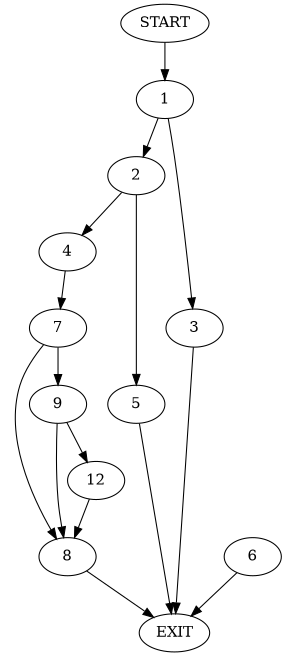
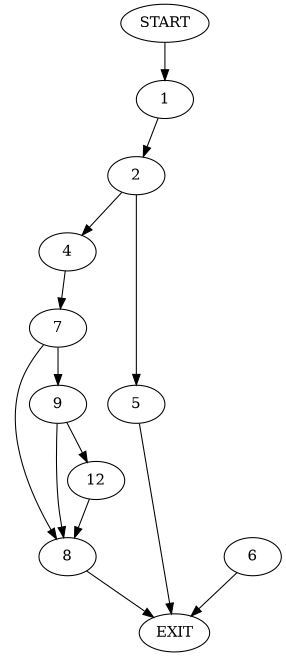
(195, 328) -> none
